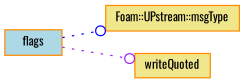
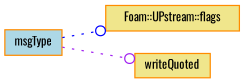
(173, 18) -> (173, 18)
(33, 43) -> (33, 43)
